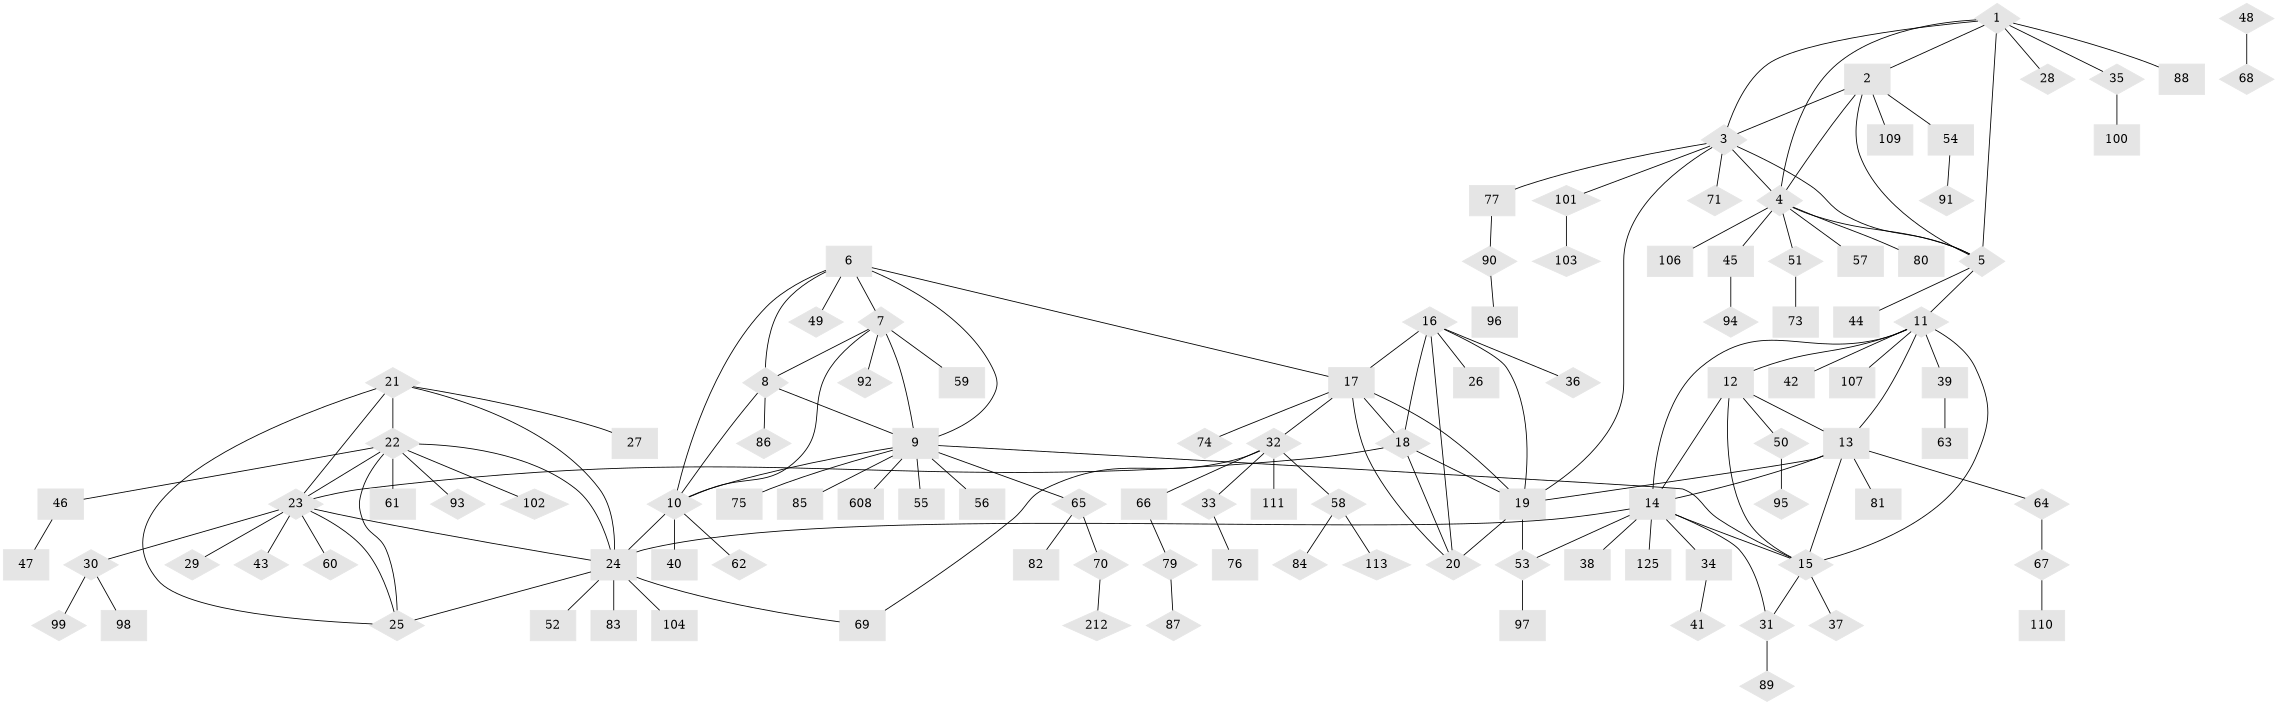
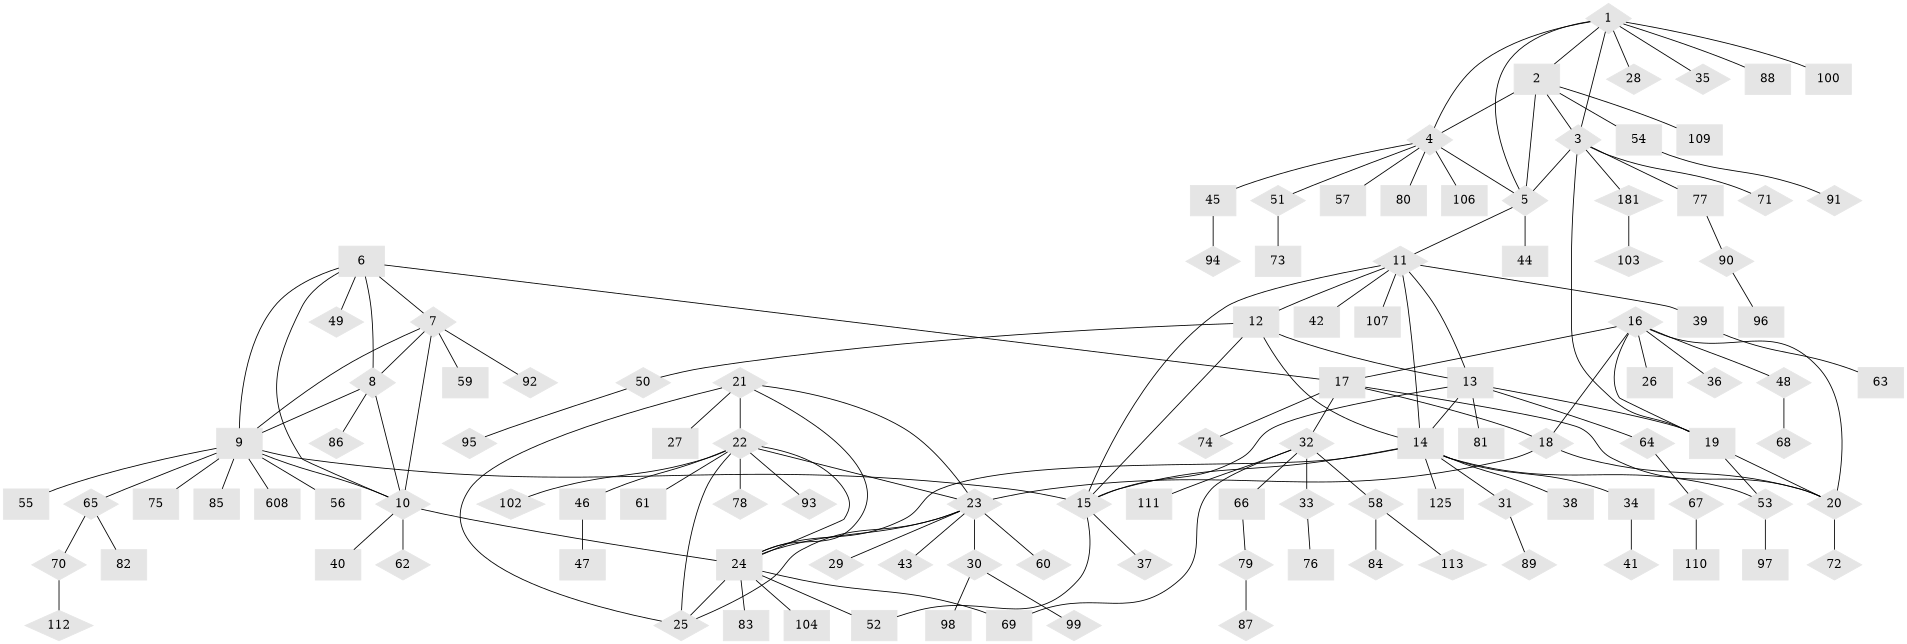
(2117, 110) -> (1717, 41)
(1752, 170) -> none
(1566, 201) -> (1629, 201)
none -> (1710, 352)
(1446, 434) -> none
(1454, 469) -> none
none -> (740, 504)
none -> (1834, 565)
(1787, 595) -> (1024, 609)
(1097, 626) -> (59, 626)
